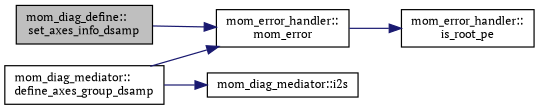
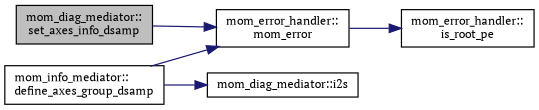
(84, 25) -> (84, 25)
(84, 85) -> (84, 85)
